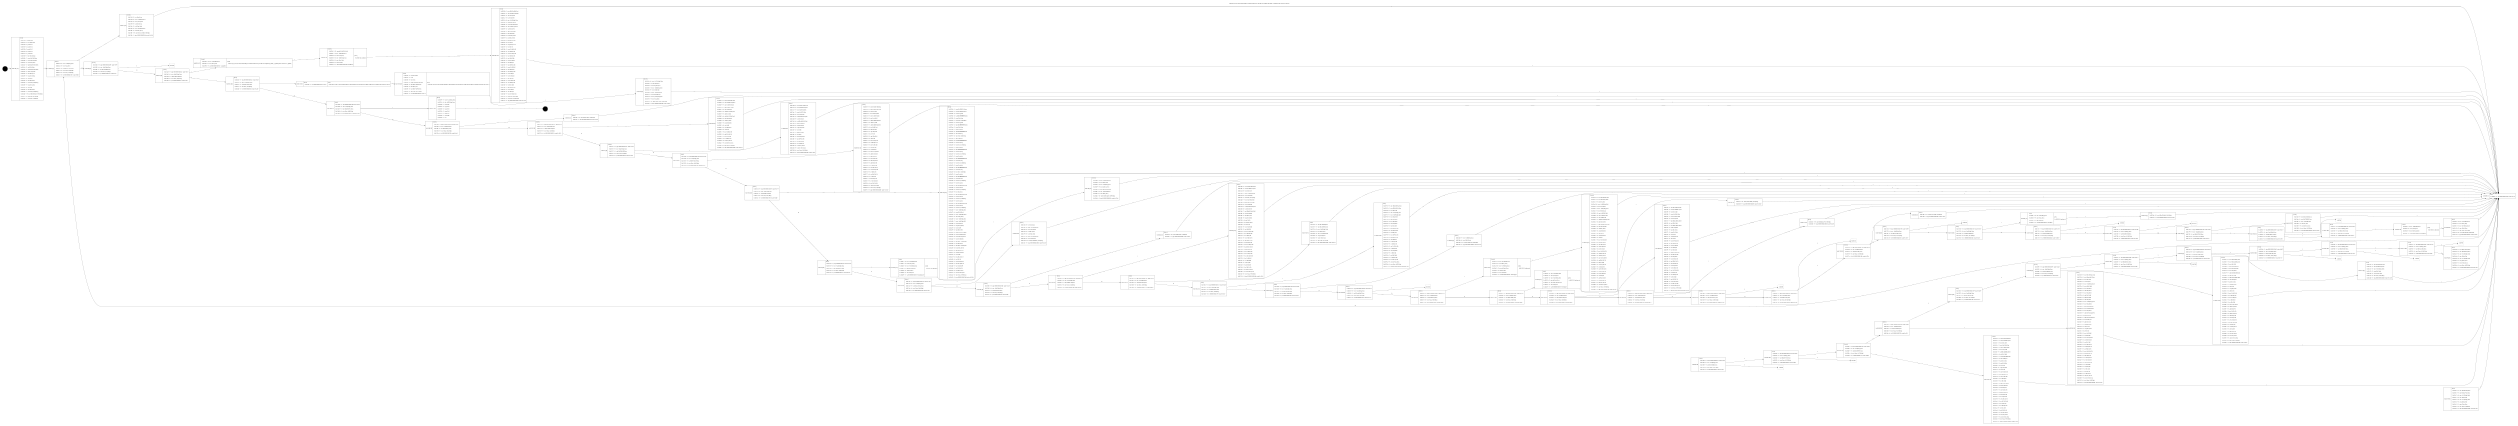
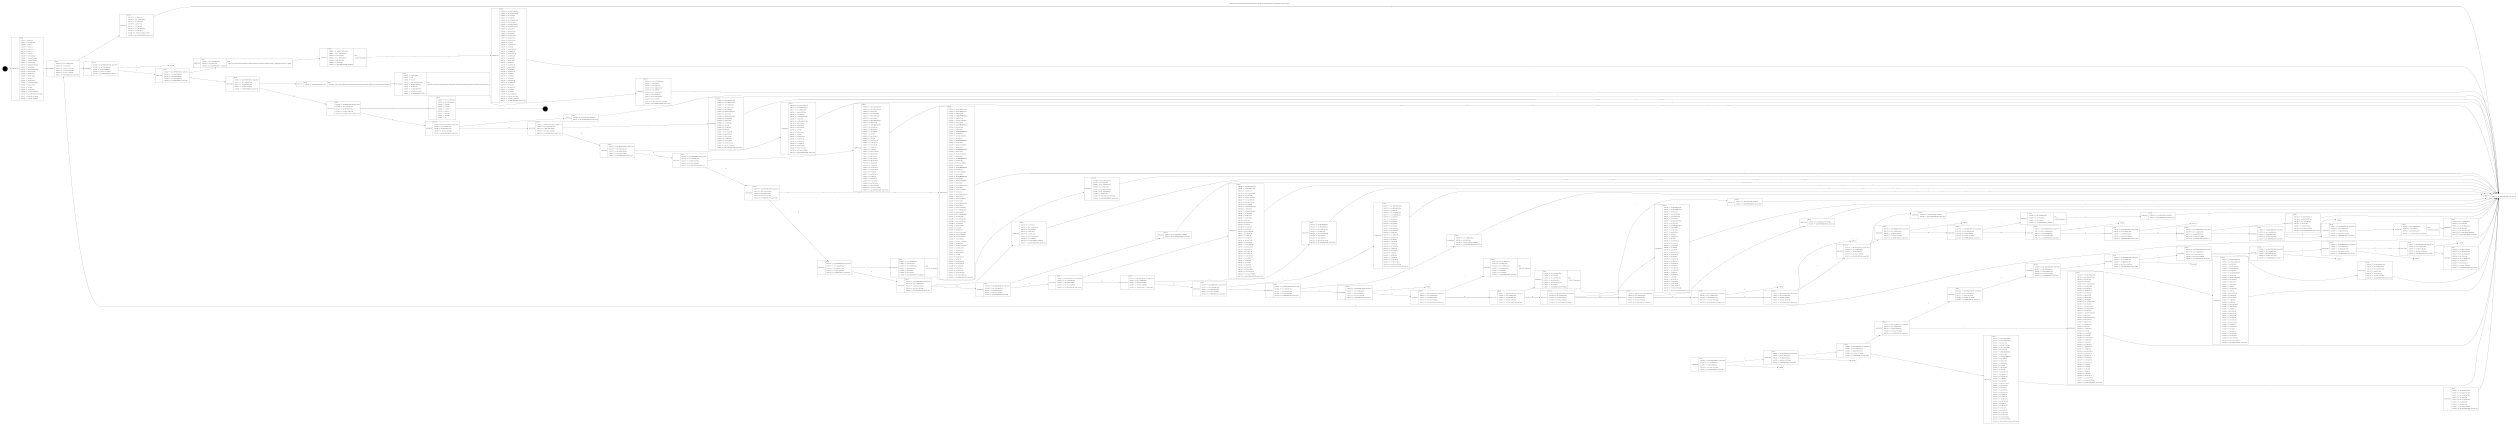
(1600, 243) -> none
